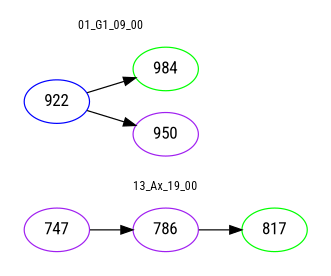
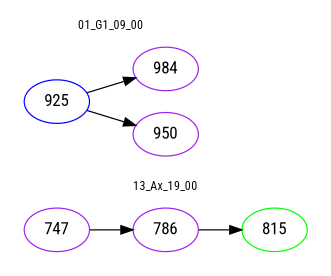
(166, 69) -> (166, 69)
(57, 102) -> (57, 102)
(275, 230) -> (275, 230)
